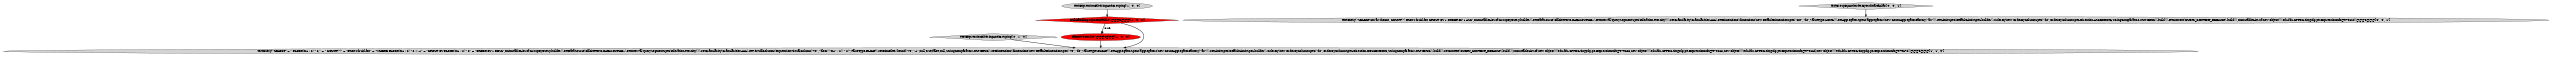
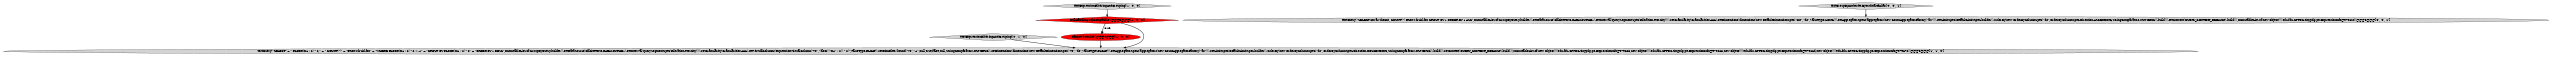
(1107, 6) -> (1107, 6)
